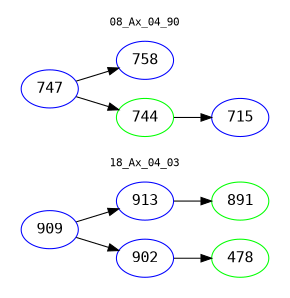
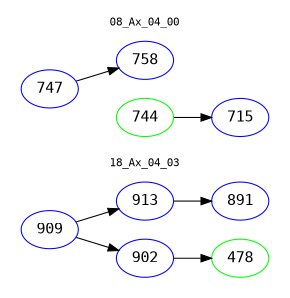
(145, 23) -> (145, 23)
(92, 102) -> none
(240, 201) -> (240, 201)
